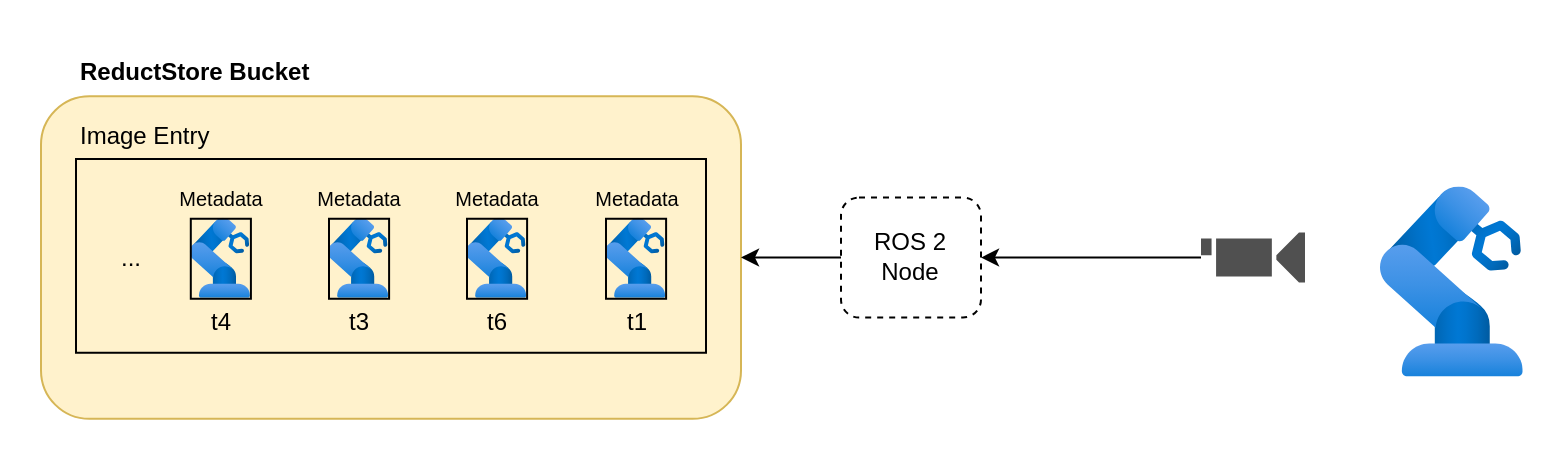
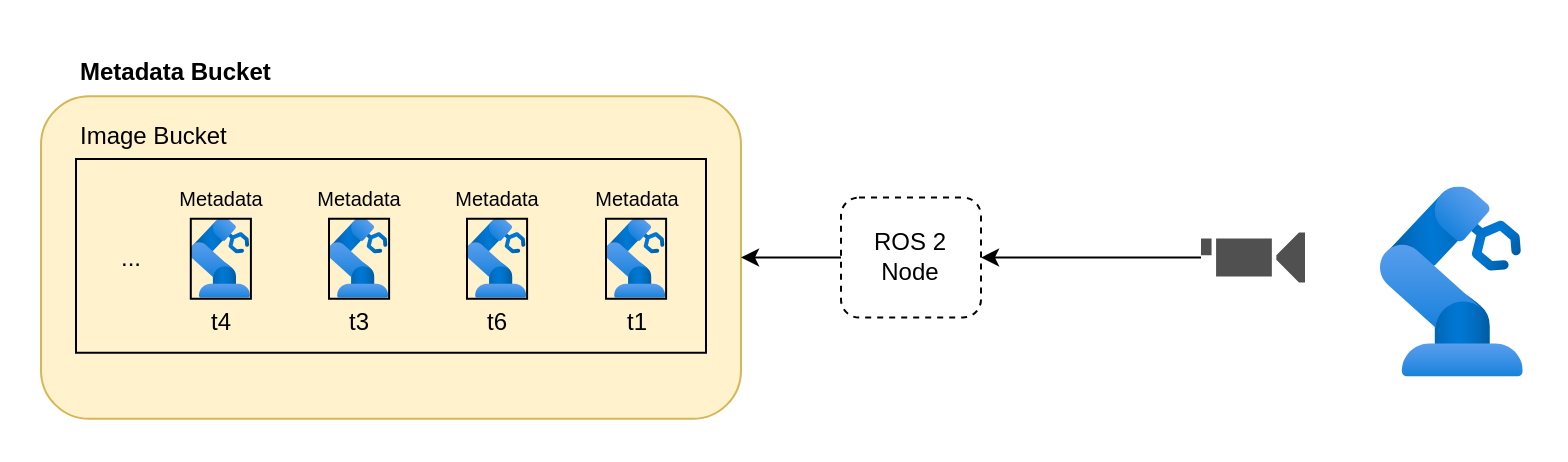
(199, 73) -> (179, 73)
(152, 113) -> (159, 113)
